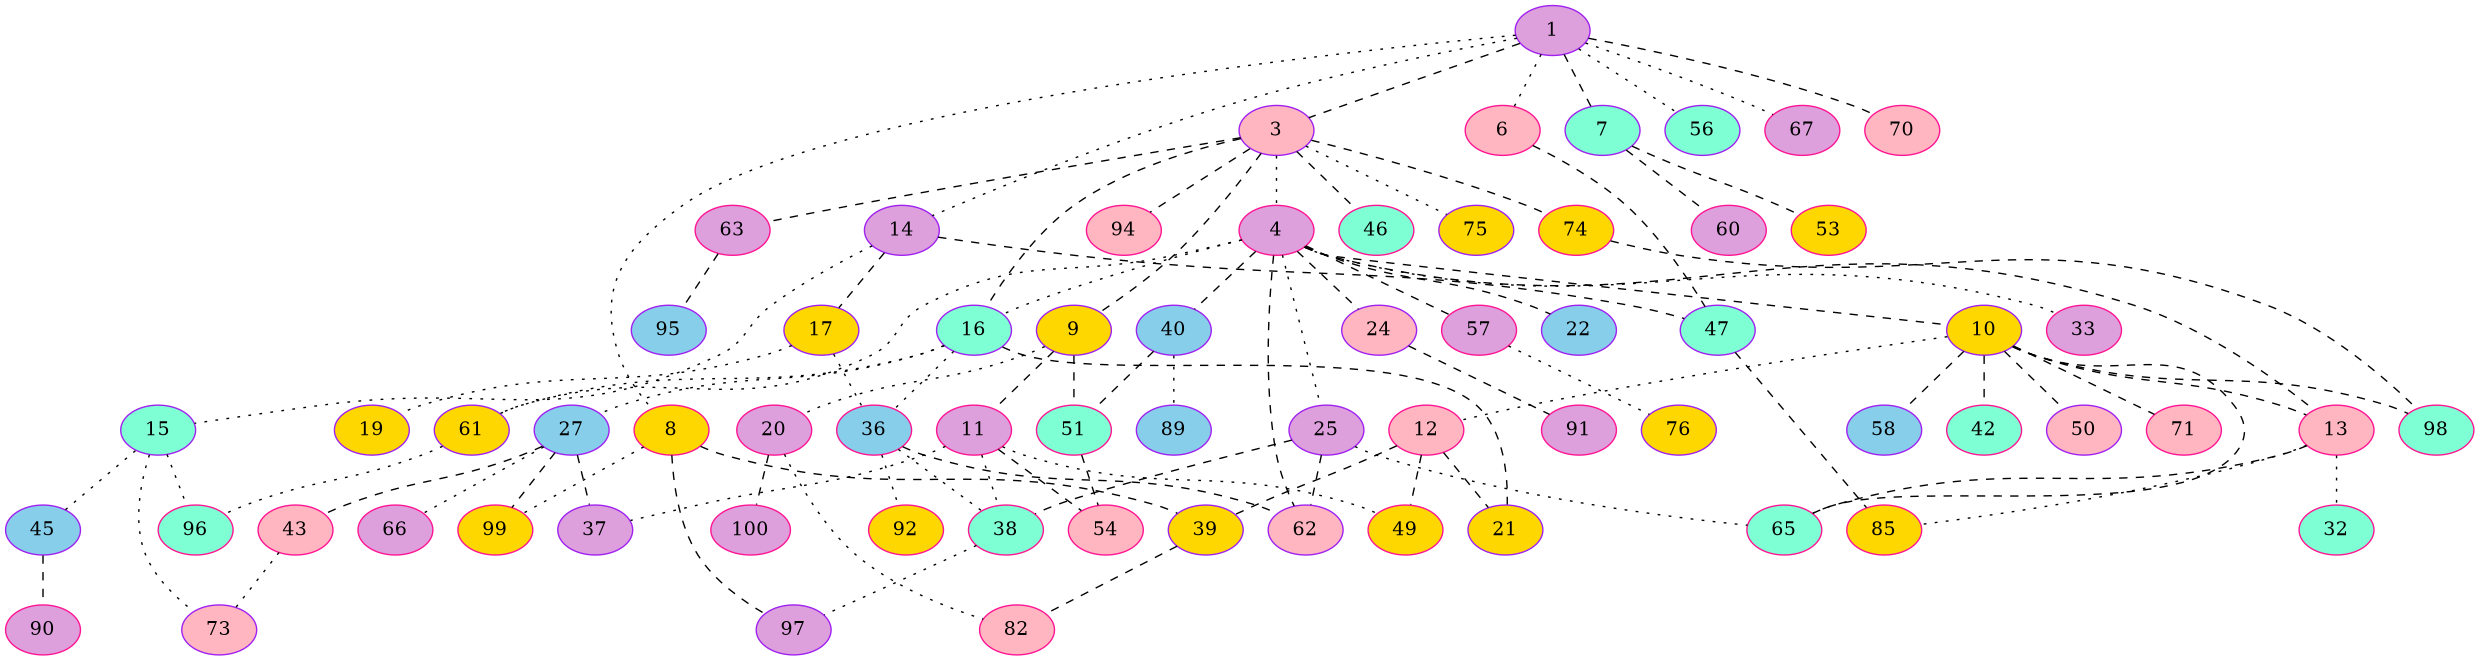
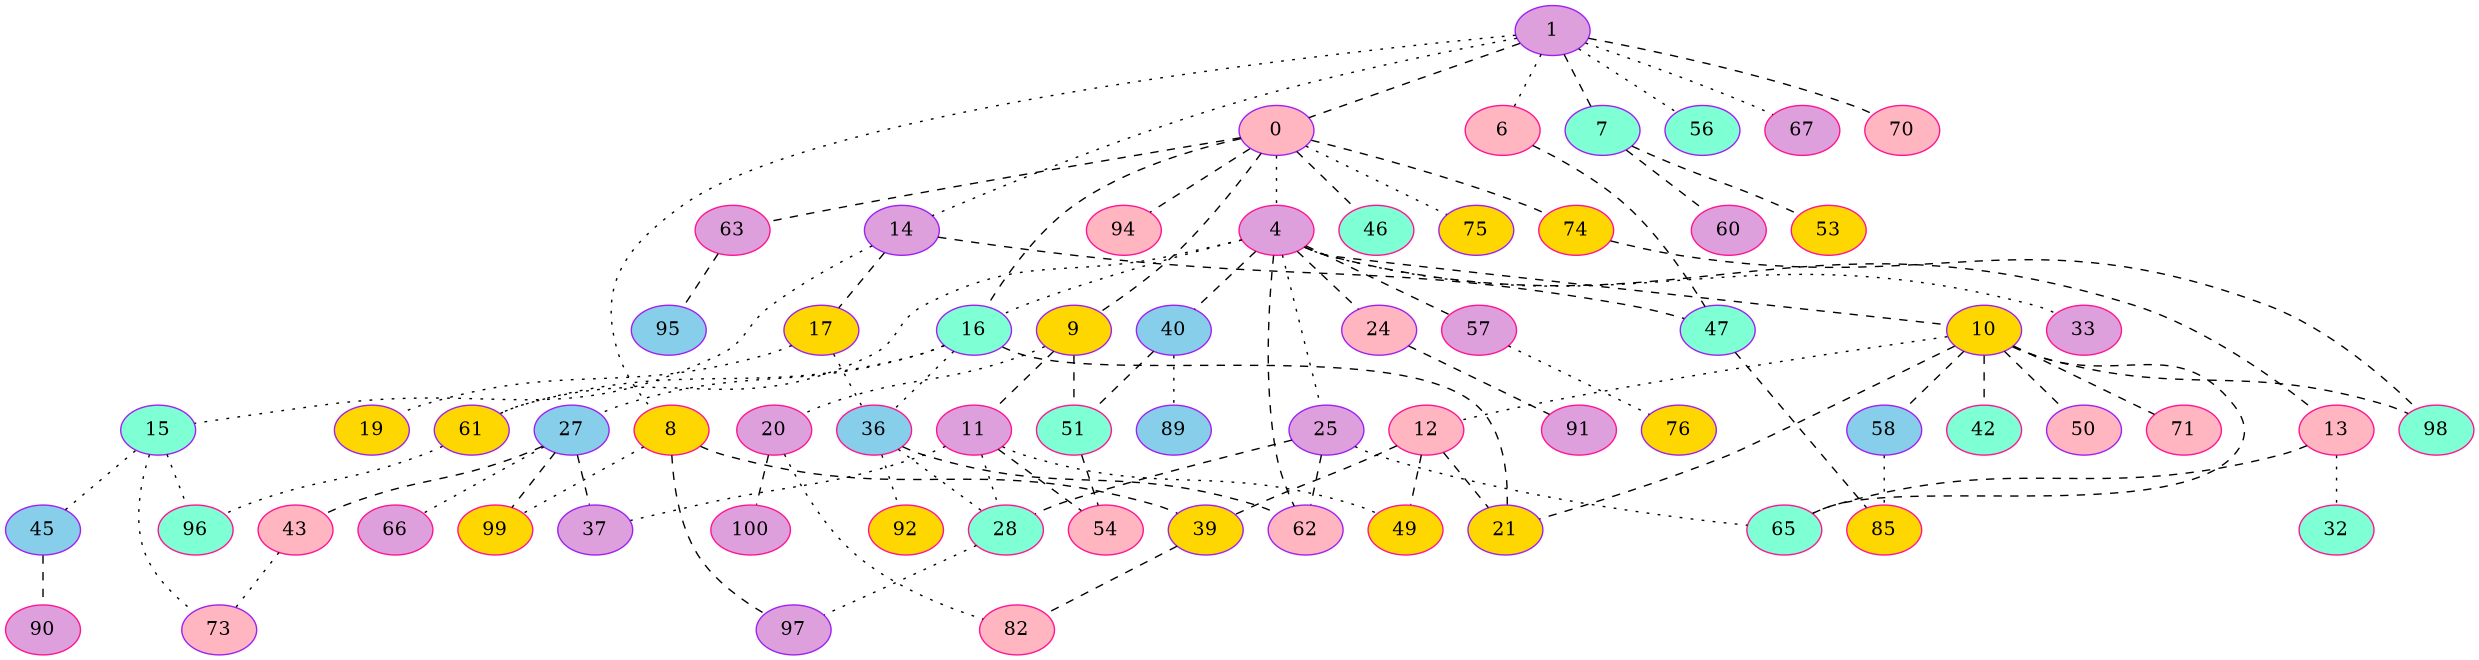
(1277, 130) -> (1277, 130)
(1579, 330) -> none
(2234, 393) -> (1752, 445)
(2057, 504) -> (1884, 480)
(1006, 530) -> (1006, 530)
